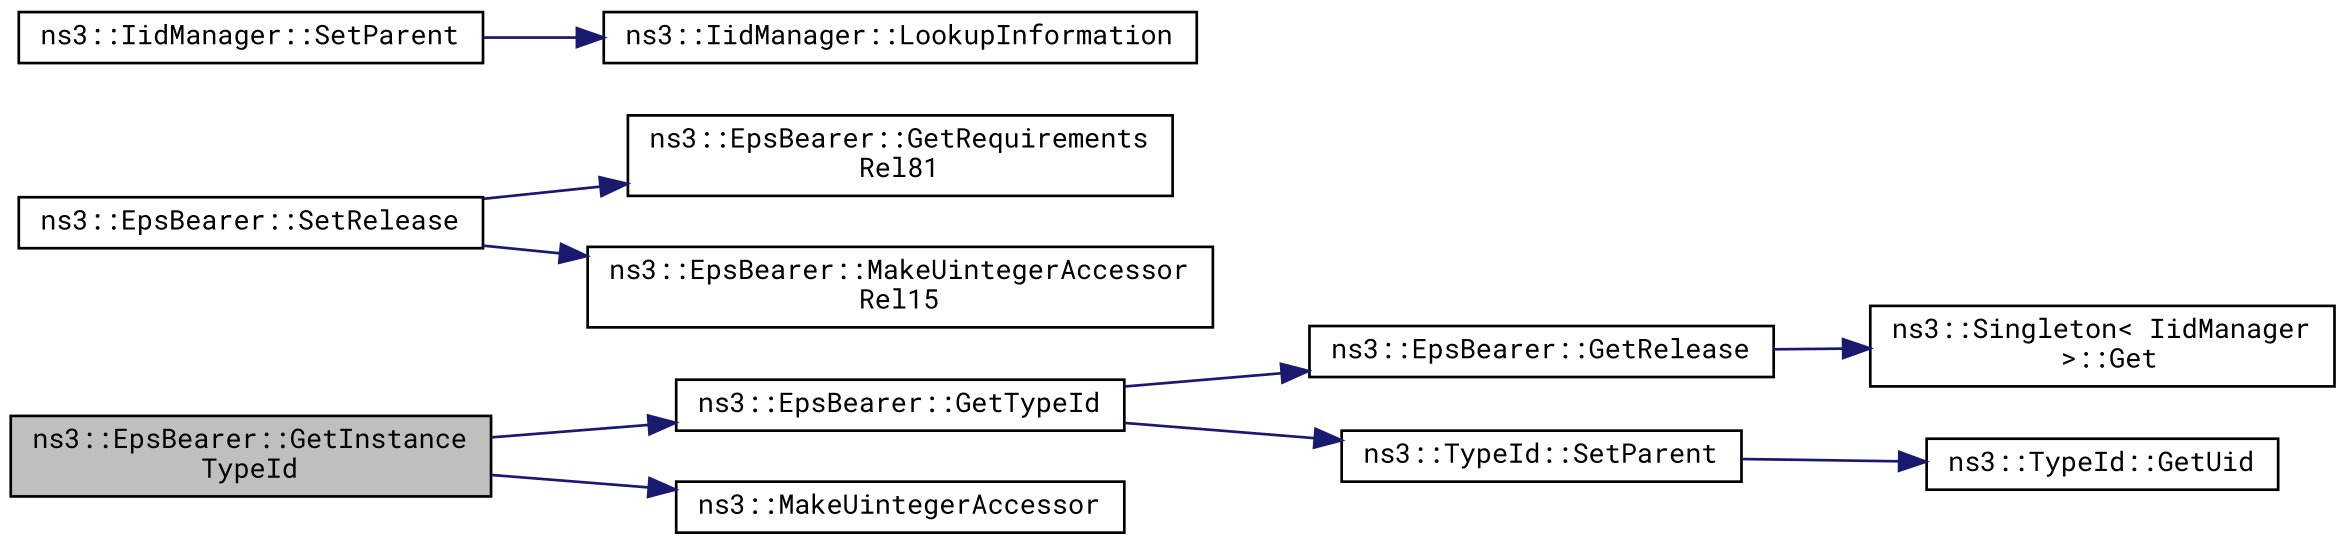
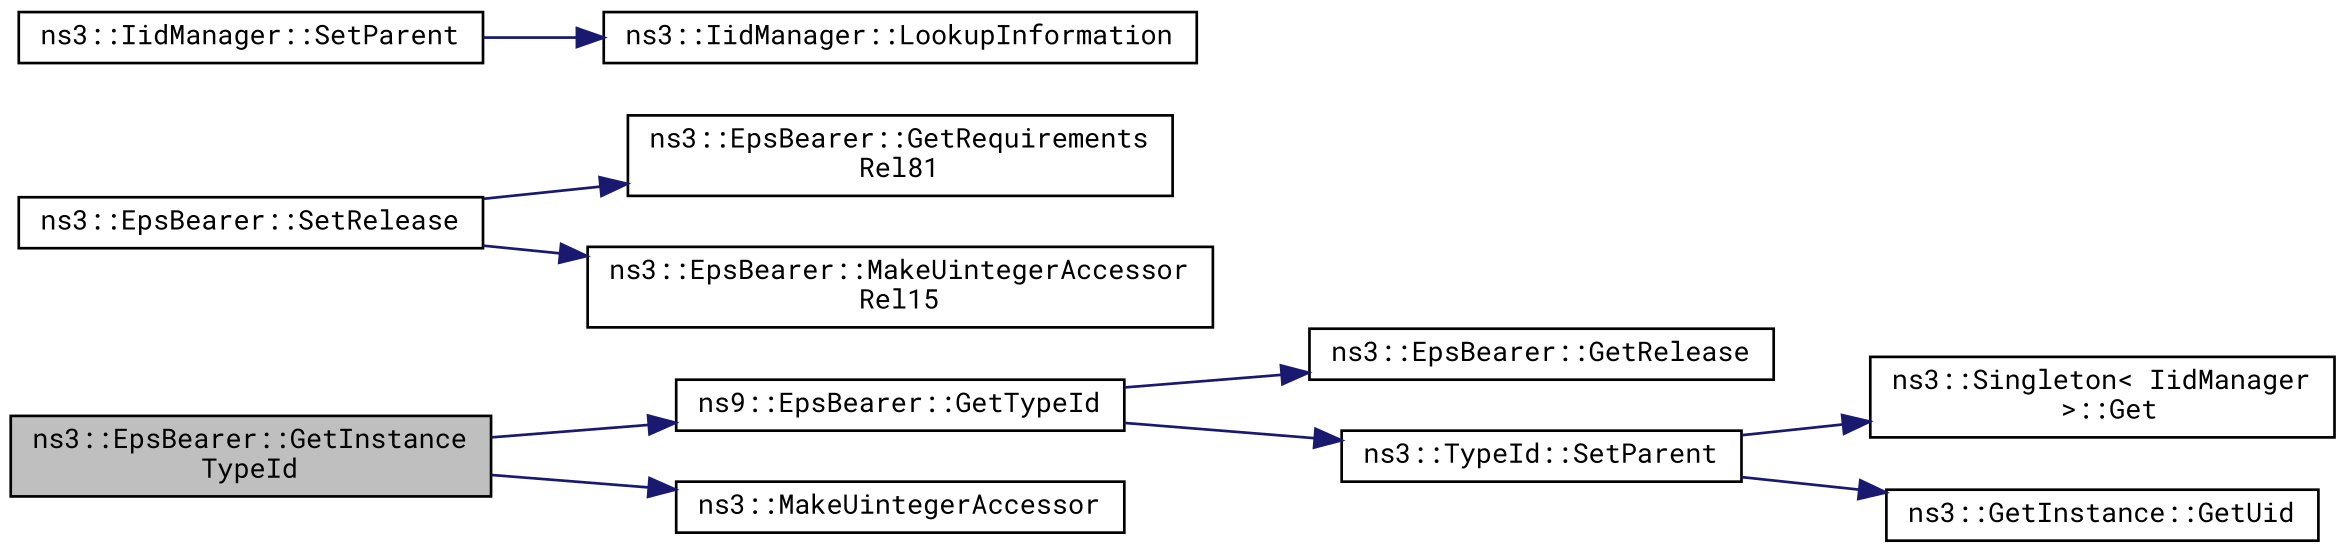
(1809, 349) -> (1792, 430)
(900, 405) -> (900, 405)
(2102, 464) -> (2102, 515)
